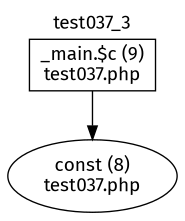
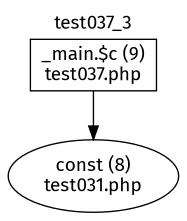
(92, 176) -> (93, 176)
